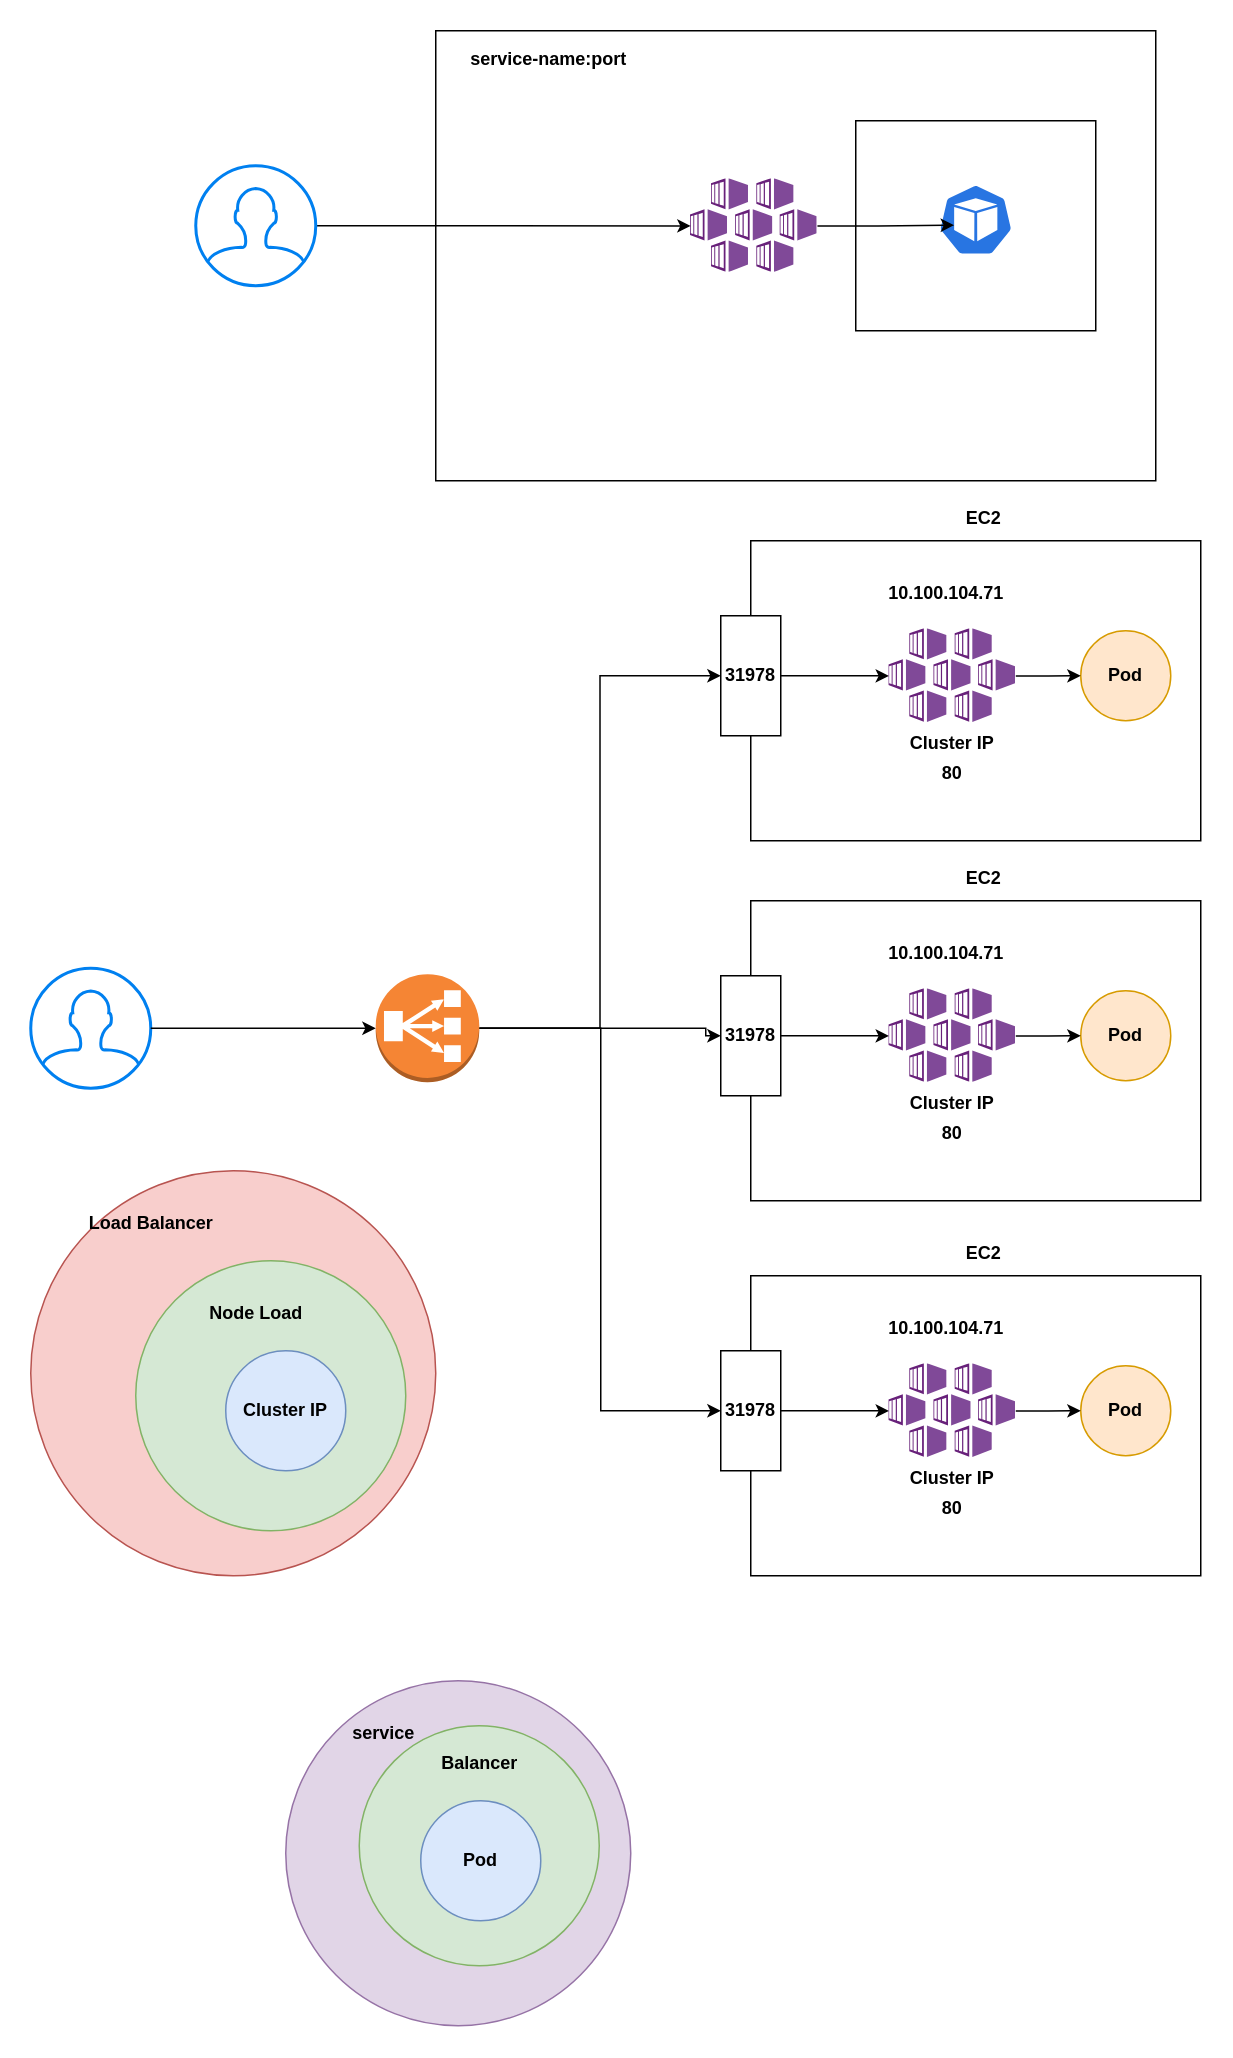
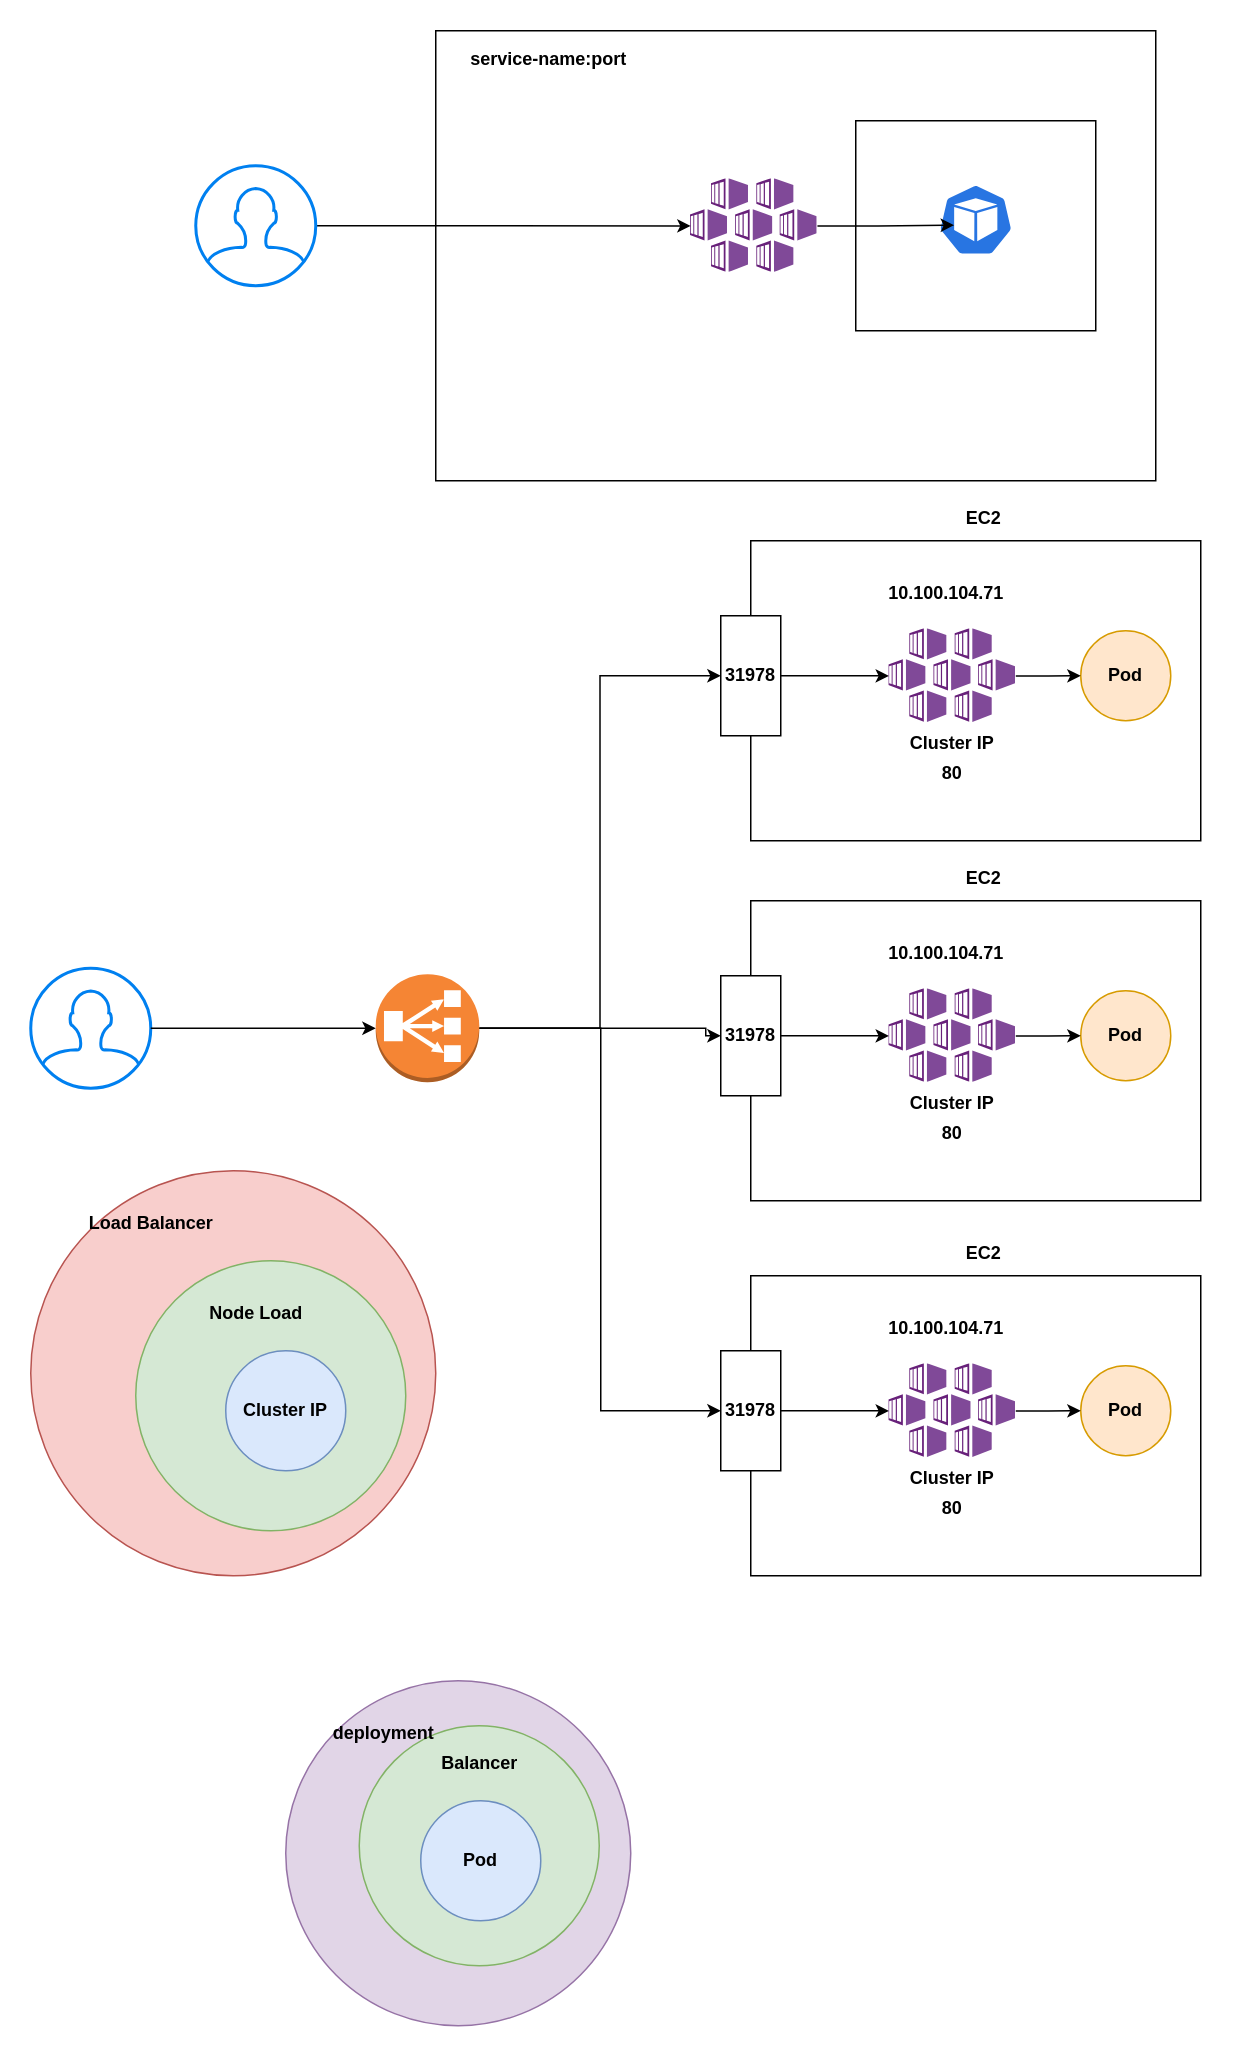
(384, 1733) -> (384, 1733)
